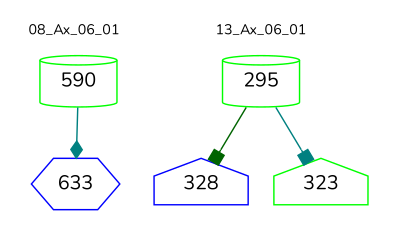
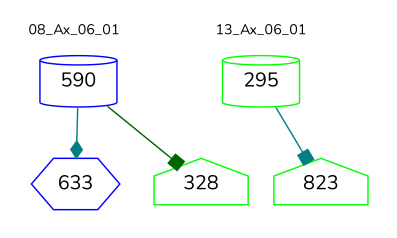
(78, 81) -> (78, 81)
(234, 129) -> (152, 143)
(201, 184) -> (201, 184)
(321, 184) -> (321, 184)
